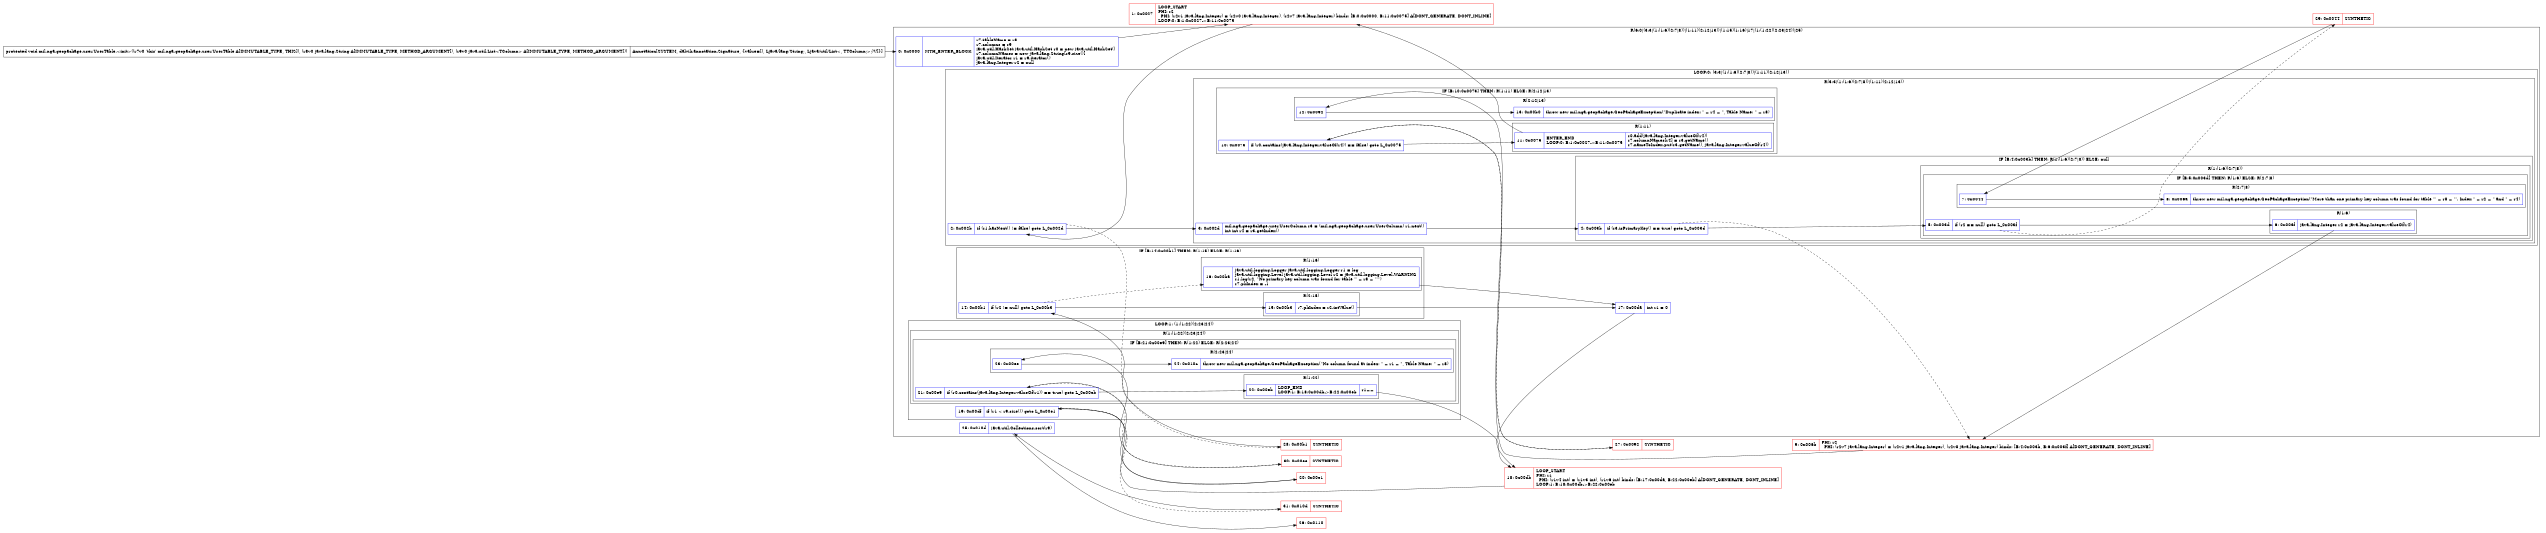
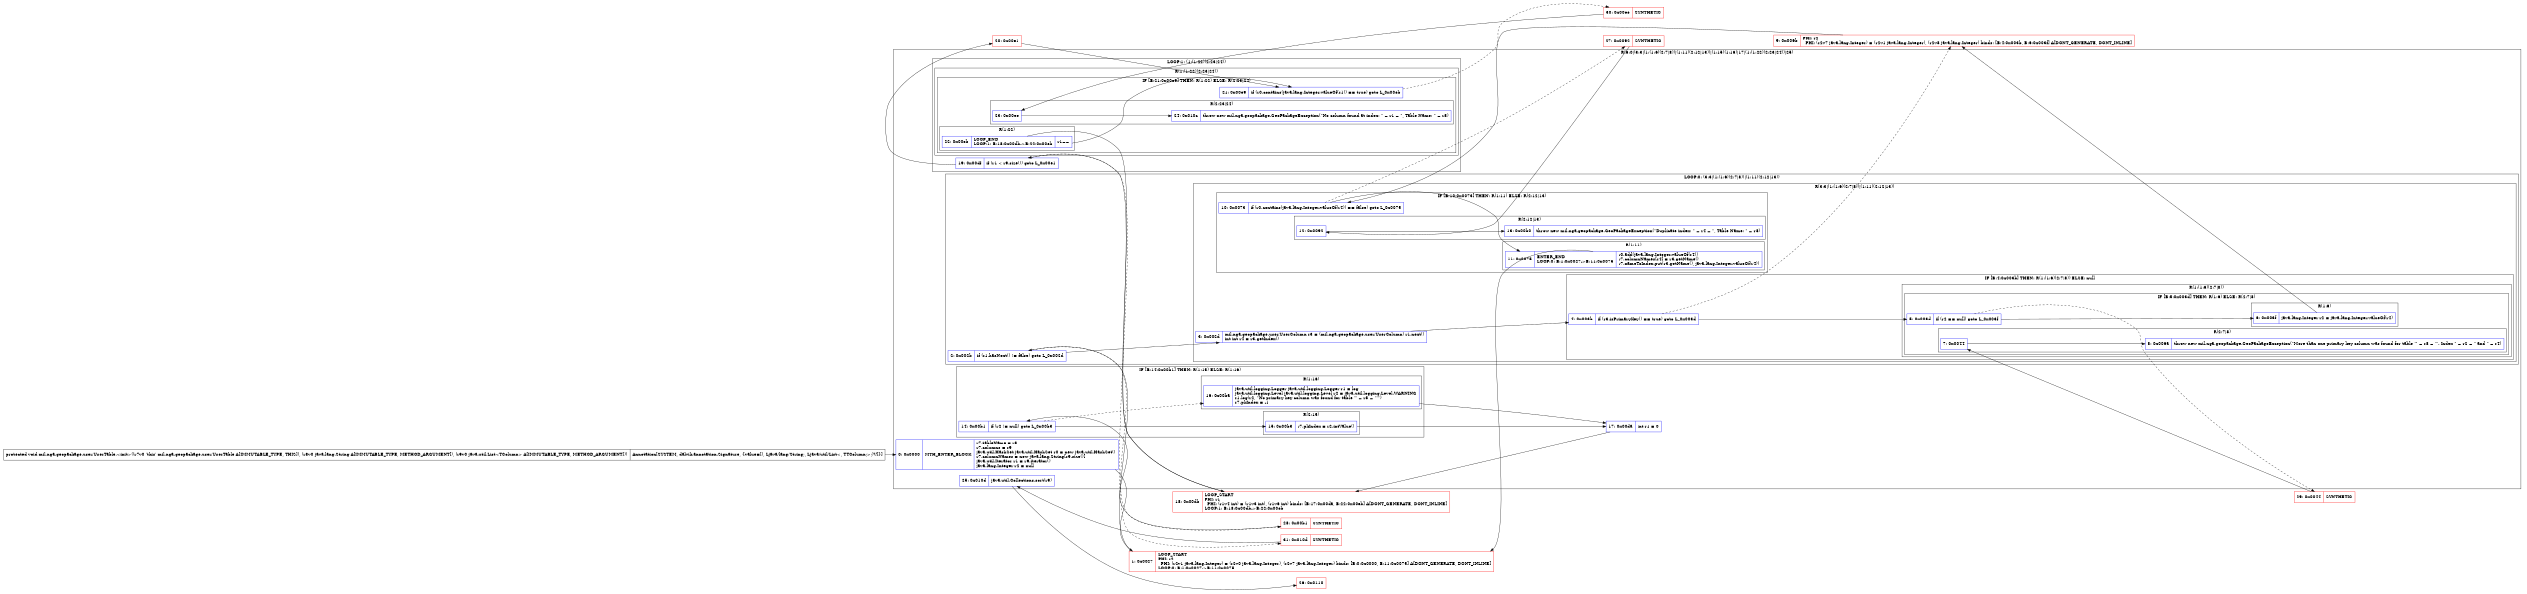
(1171, 391) -> (1168, 83)
